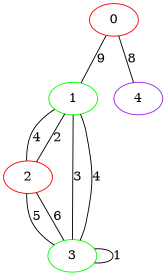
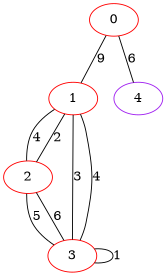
(132, 59) -> (132, 59)
(73, 99) -> (73, 99)
(72, 256) -> (72, 256)
